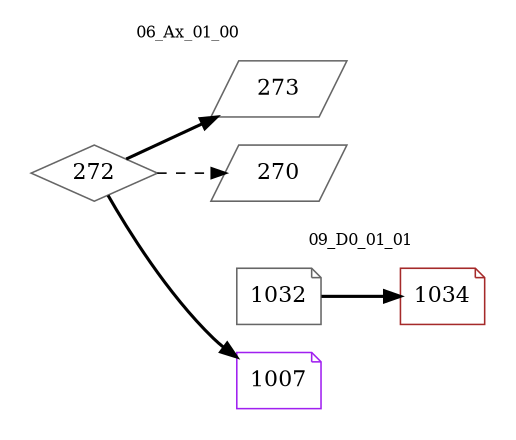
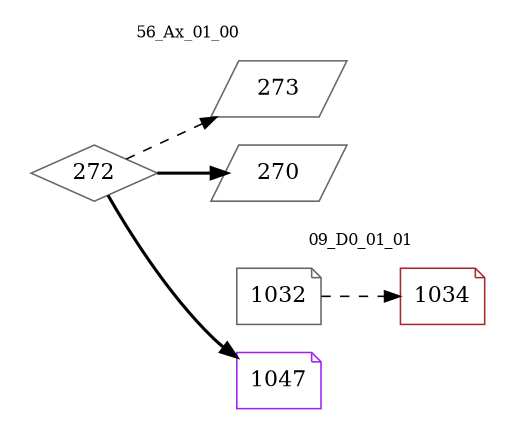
(188, 34) -> (188, 34)
(164, 141) -> (164, 141)
(184, 173) -> (184, 173)
(353, 296) -> (353, 296)
(279, 381) -> (279, 381)
